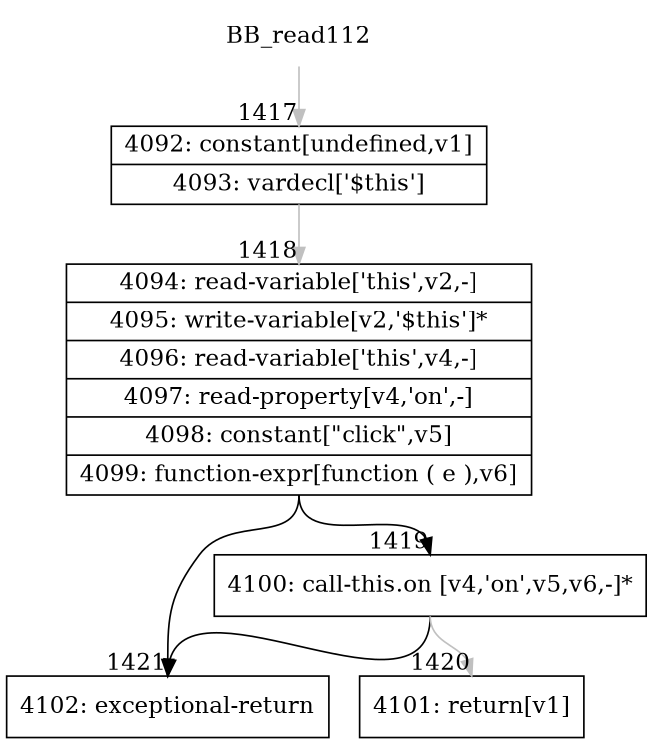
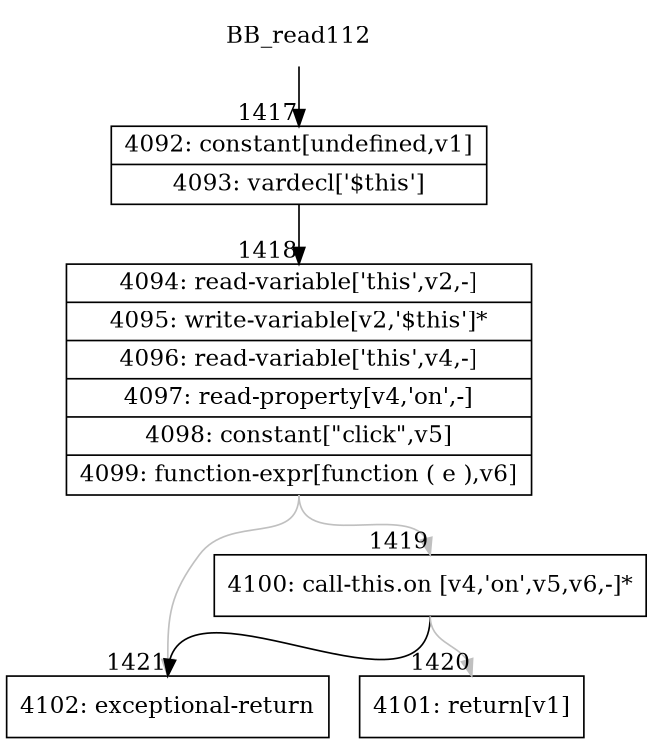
(299, 88) -> (299, 88)
(299, 226) -> (299, 226)
(356, 525) -> (356, 525)
(204, 550) -> (204, 550)
